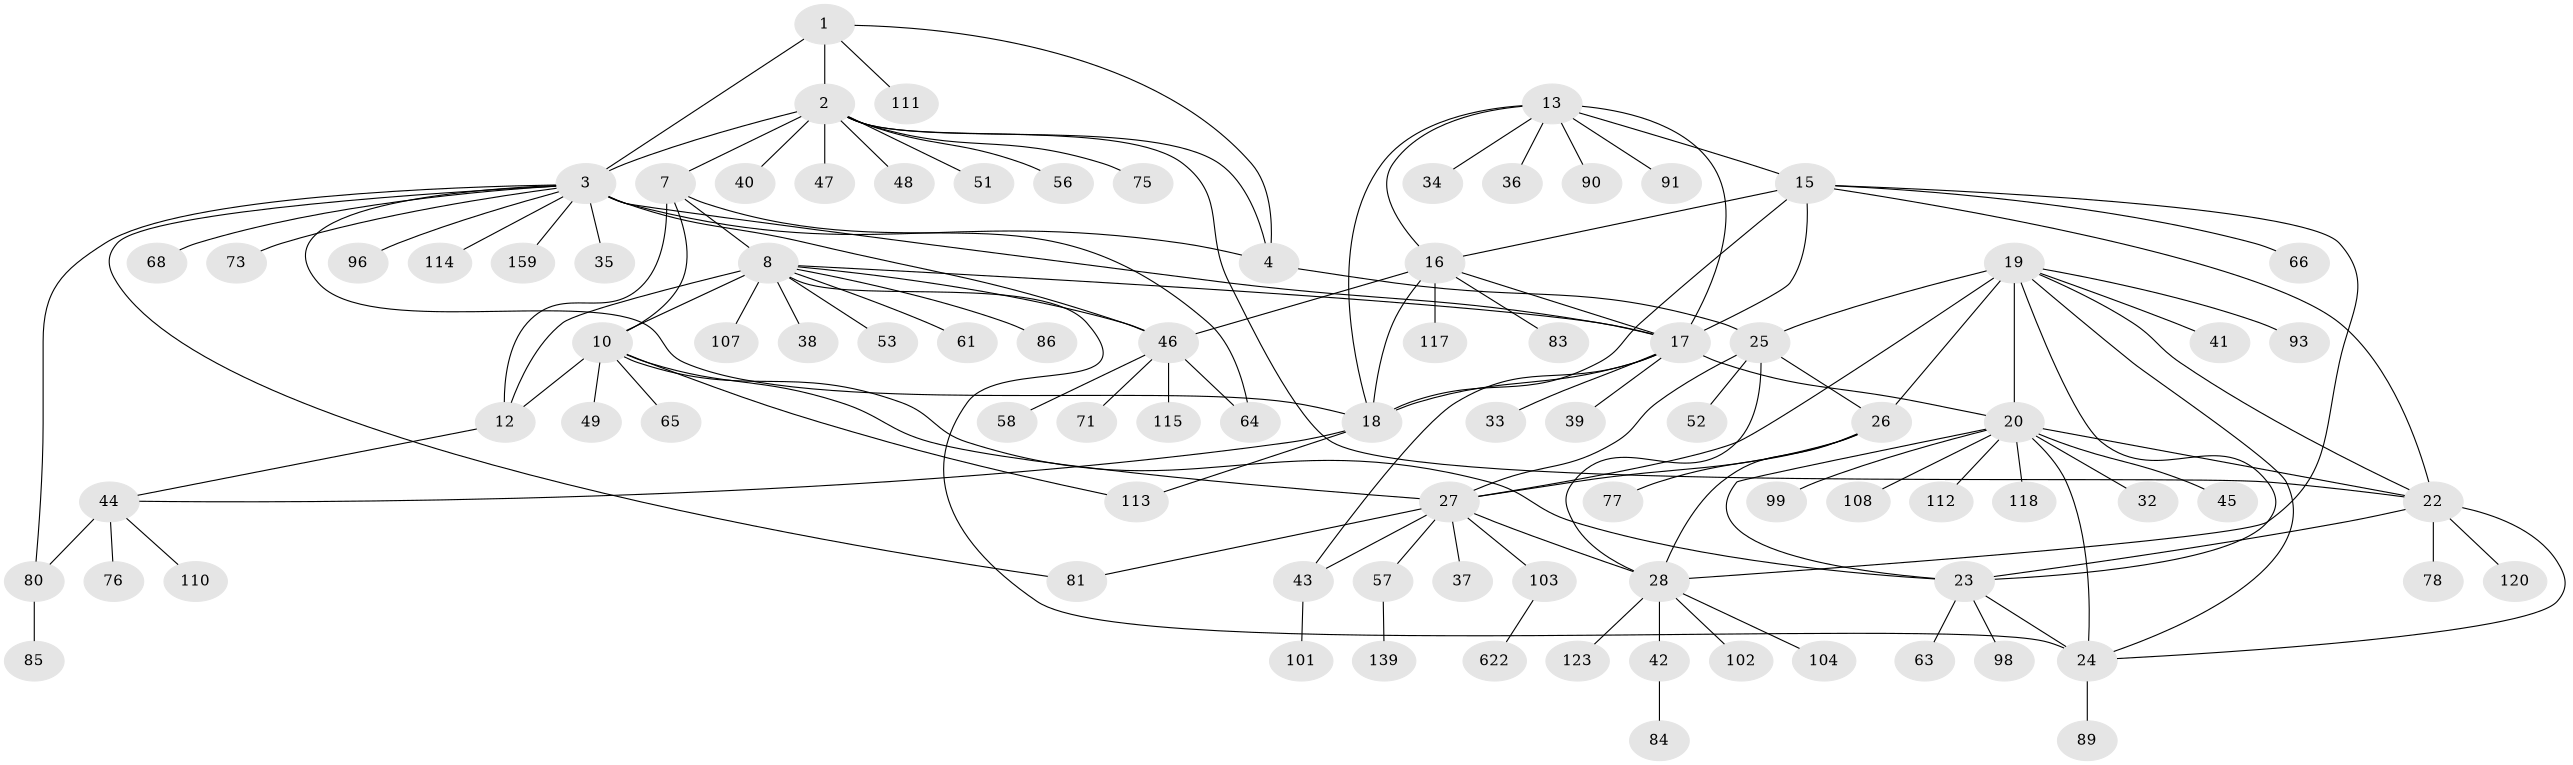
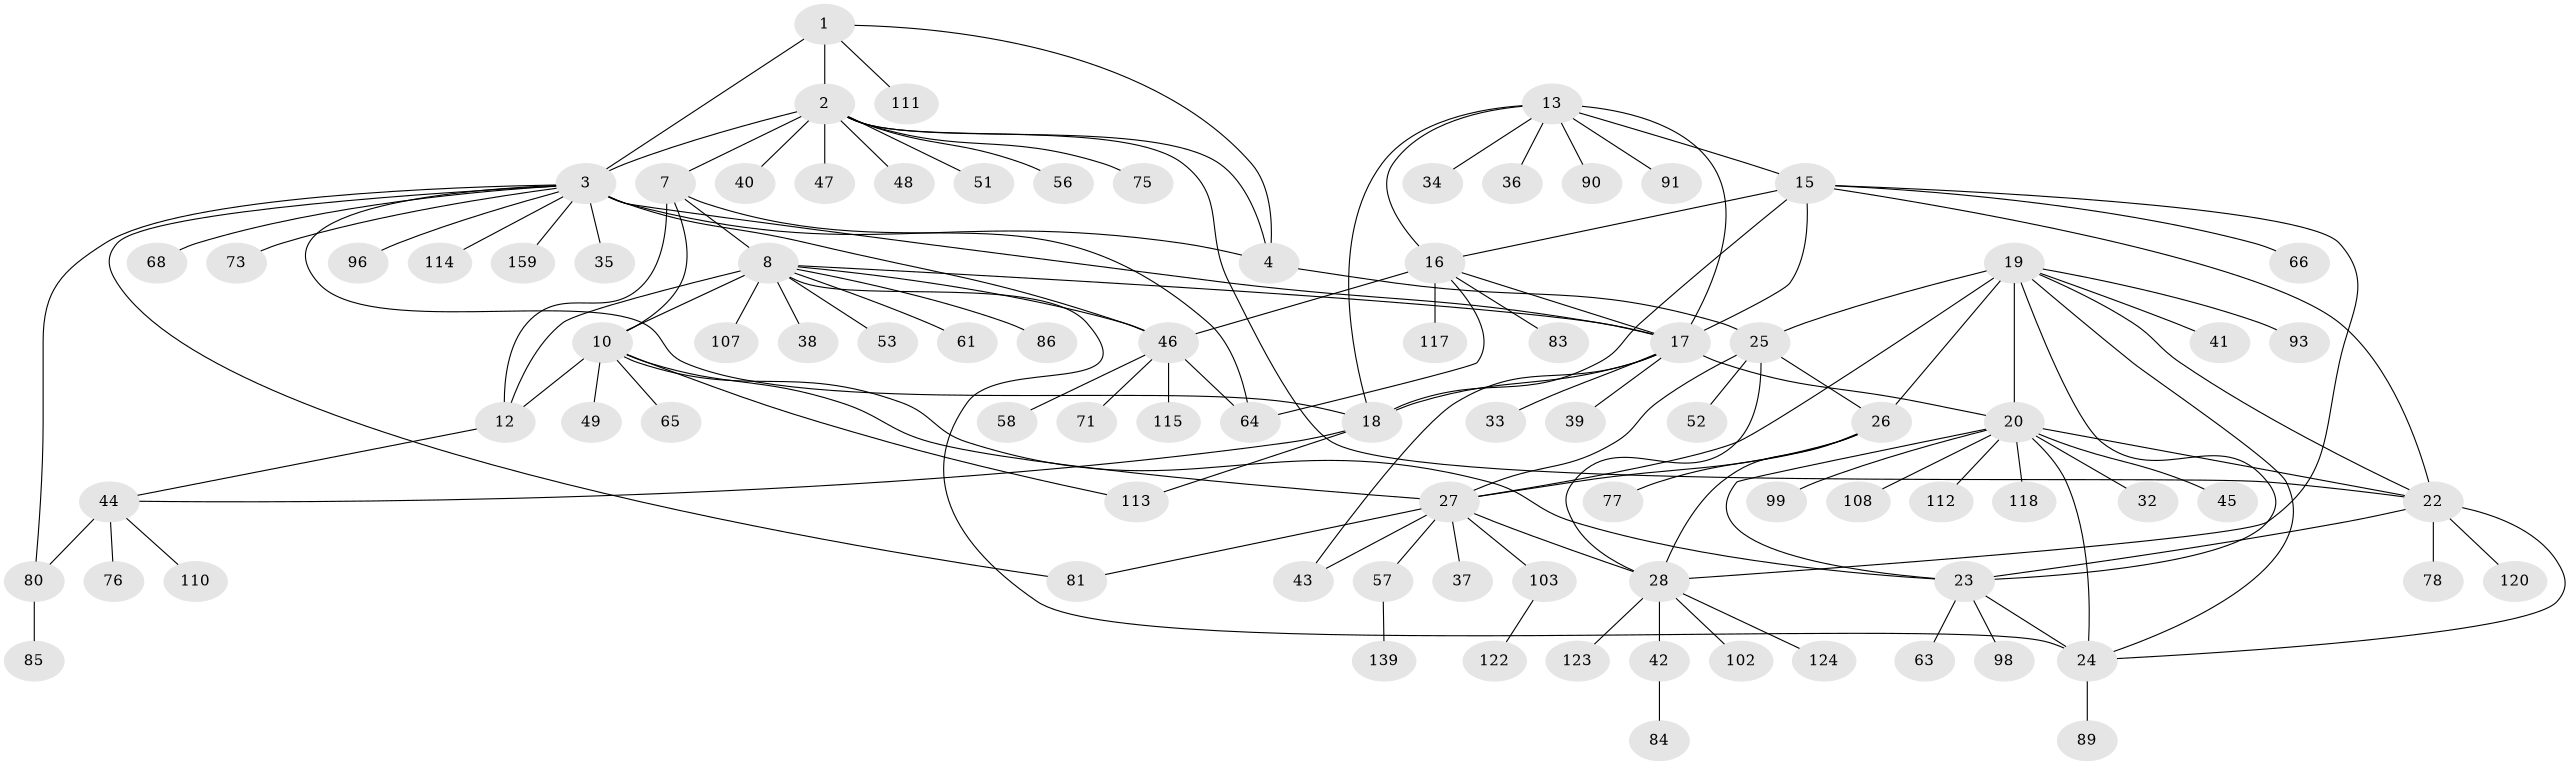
(1387, 338) -> (1423, 378)
(1301, 661) -> none
(1495, 661) -> (1495, 661)
(1824, 661) -> (1824, 661)
